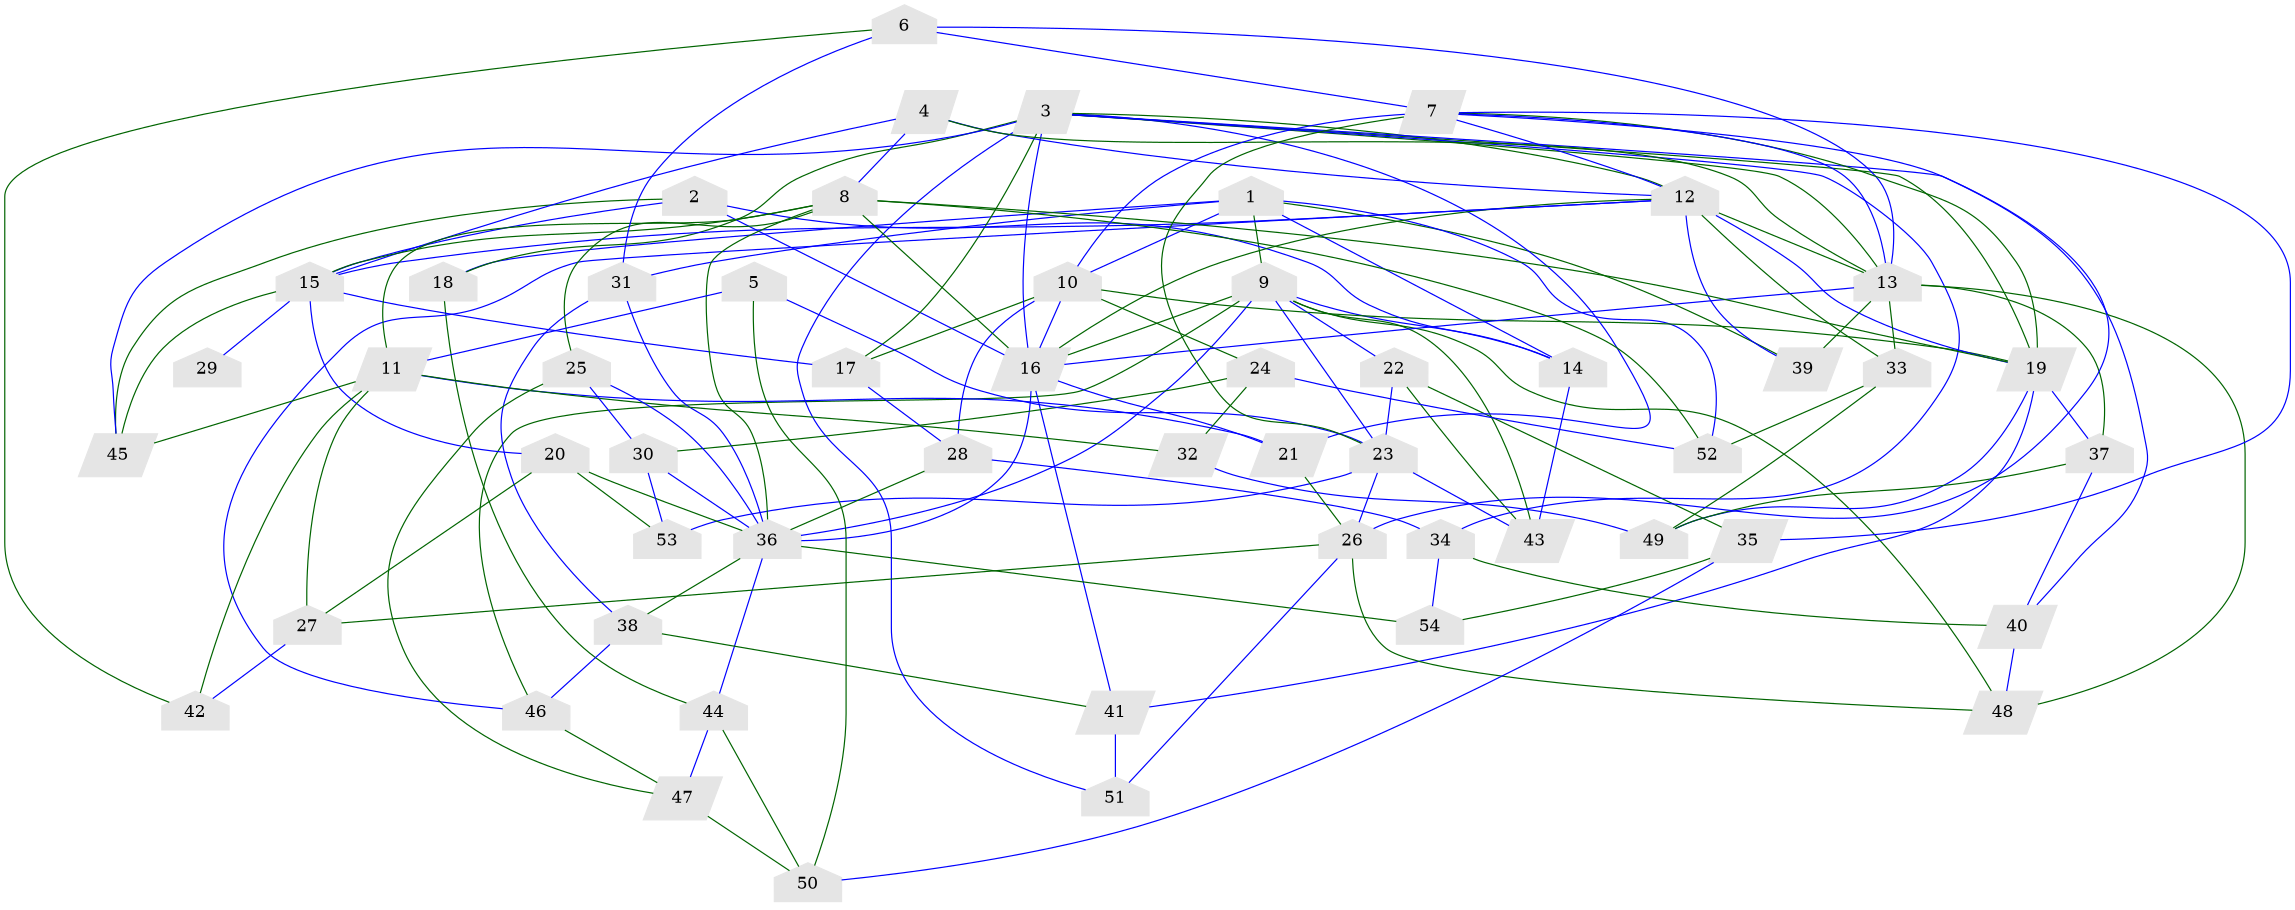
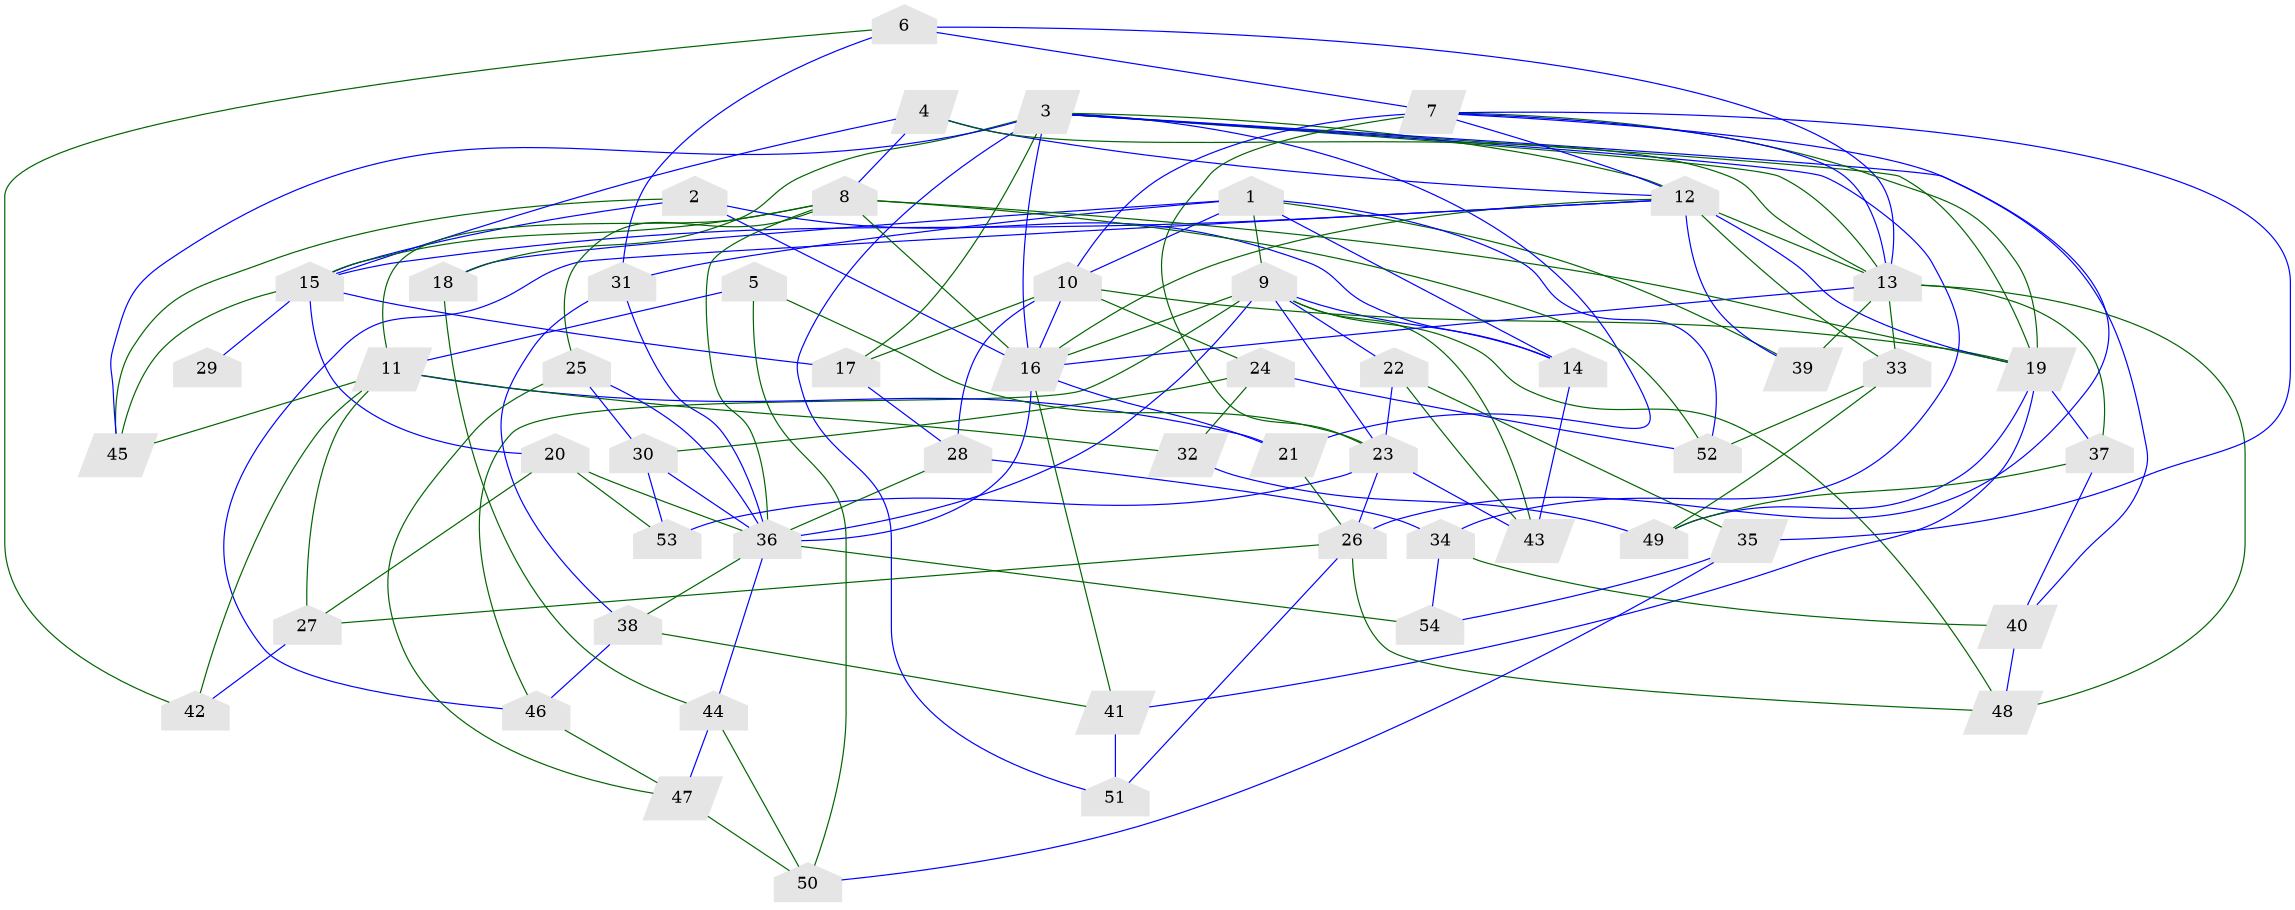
(977, 390) -> (977, 390)
(1073, 541) -> (1073, 541)
(1581, 594) -> (1581, 594)
